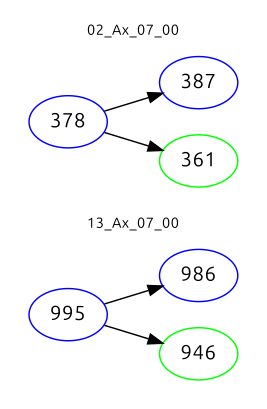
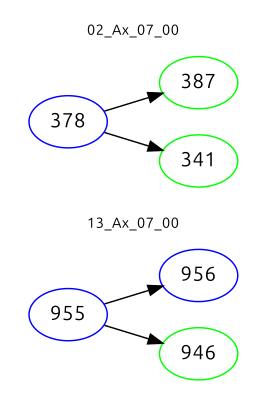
(199, 83) -> (199, 83)
(199, 161) -> (199, 161)
(199, 276) -> (199, 276)
(68, 315) -> (68, 315)
